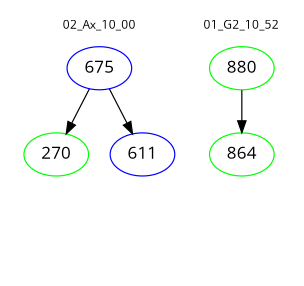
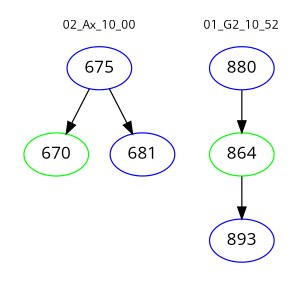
(242, 68) -> (242, 68)
(56, 154) -> (56, 154)
(142, 154) -> (142, 154)
none -> (242, 241)
